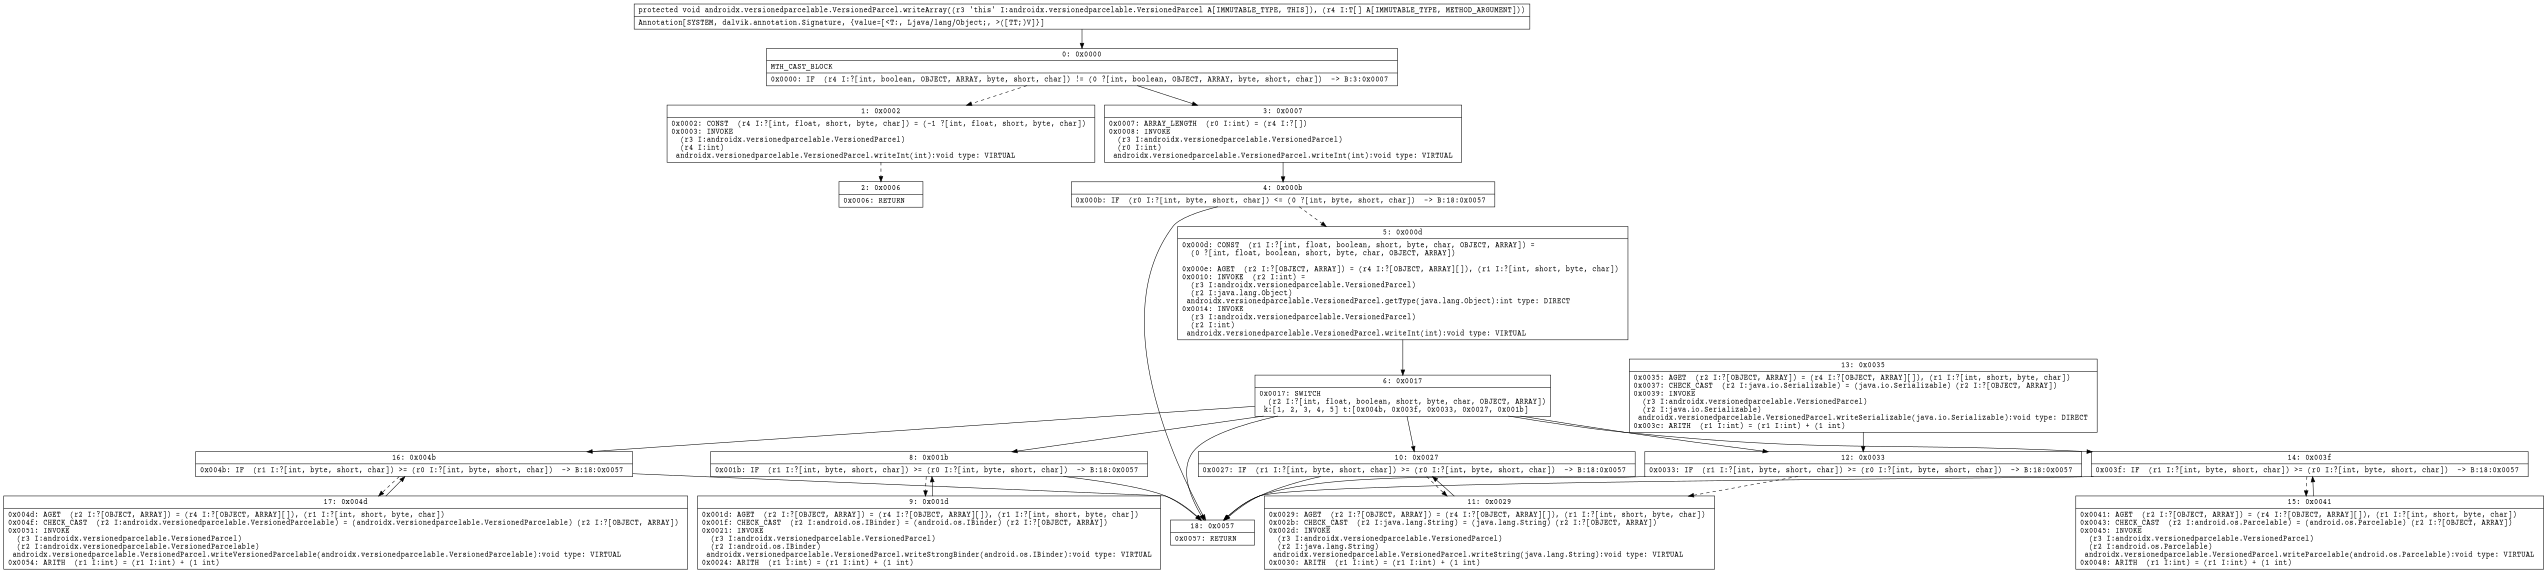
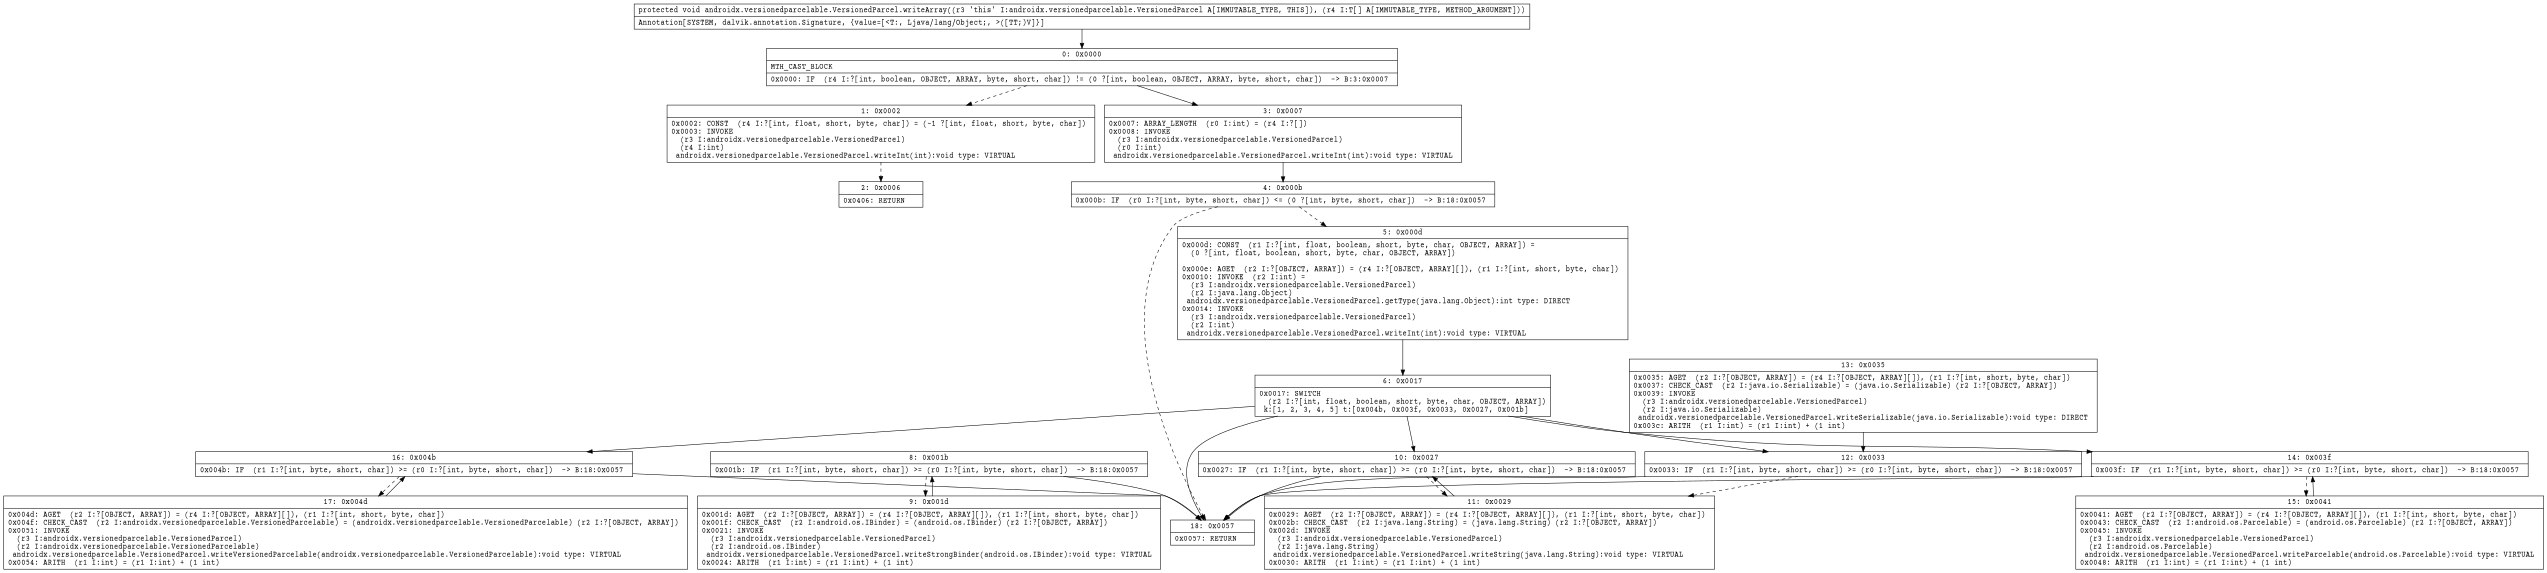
(881, 201) -> (881, 201)
(1146, 348) -> (1146, 348)
(1140, 434) -> none
